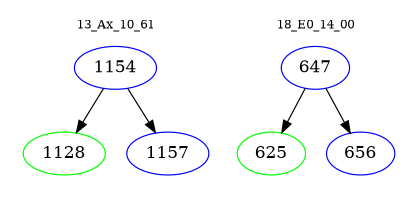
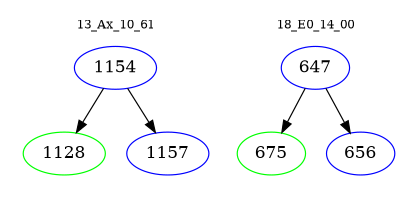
(271, 154) -> (271, 154)
